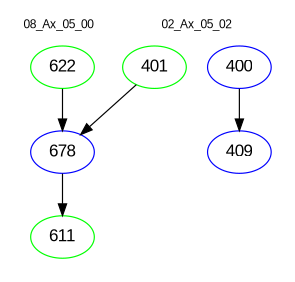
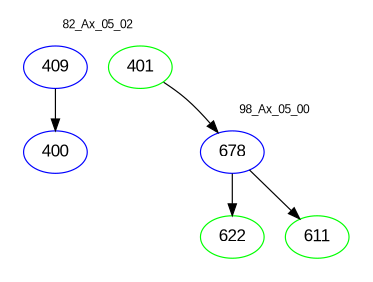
(59, 25) -> (275, 110)
(197, 25) -> (98, 25)
(62, 104) -> (232, 189)
(239, 104) -> (55, 104)
